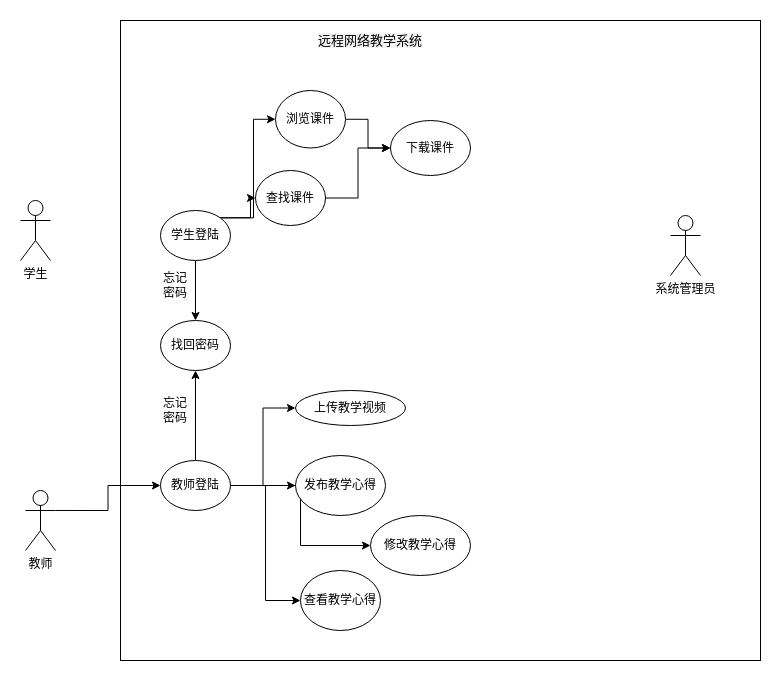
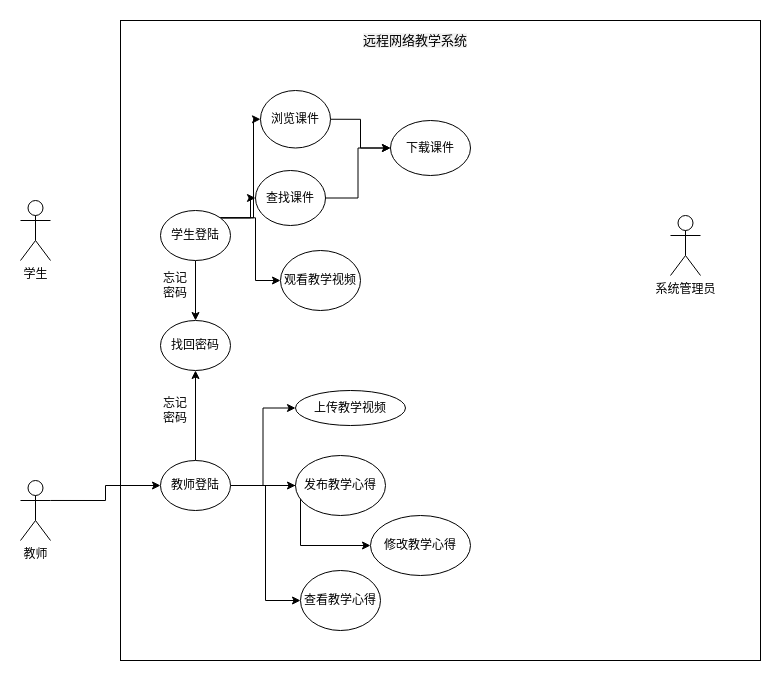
(371, 41) -> (416, 41)
(311, 119) -> (296, 119)
none -> (256, 257)
none -> (321, 281)
(41, 521) -> (36, 511)
